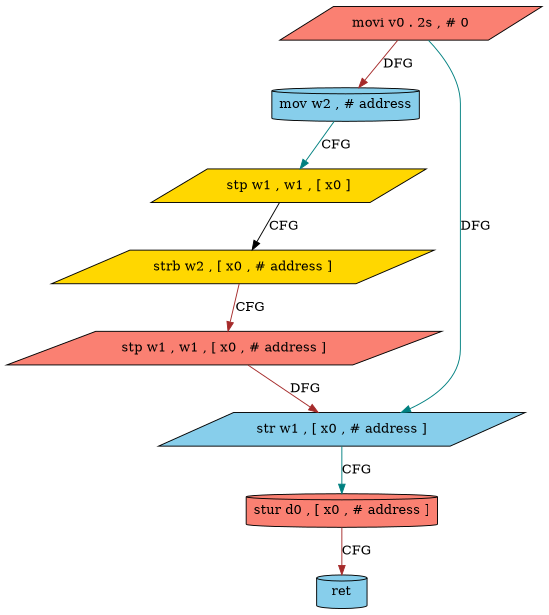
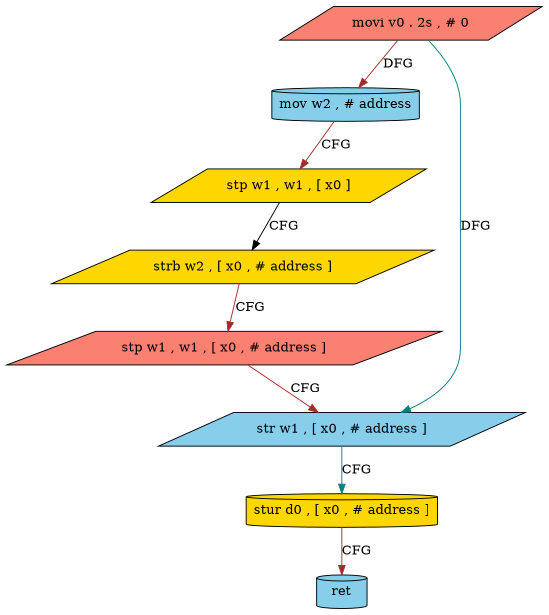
(320, 141) -> (320, 141)
(305, 389) -> (305, 389)
(342, 511) -> (342, 511)
